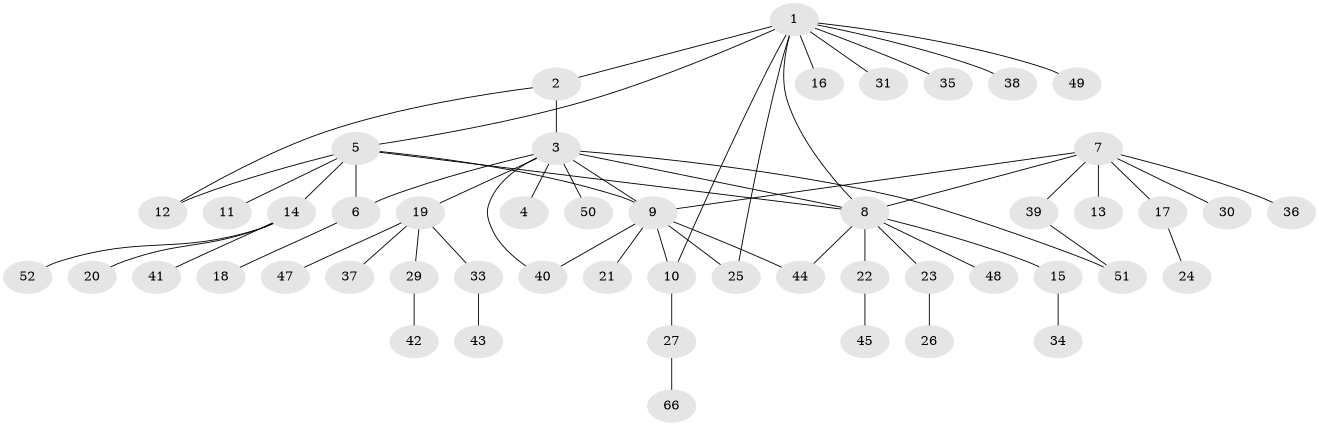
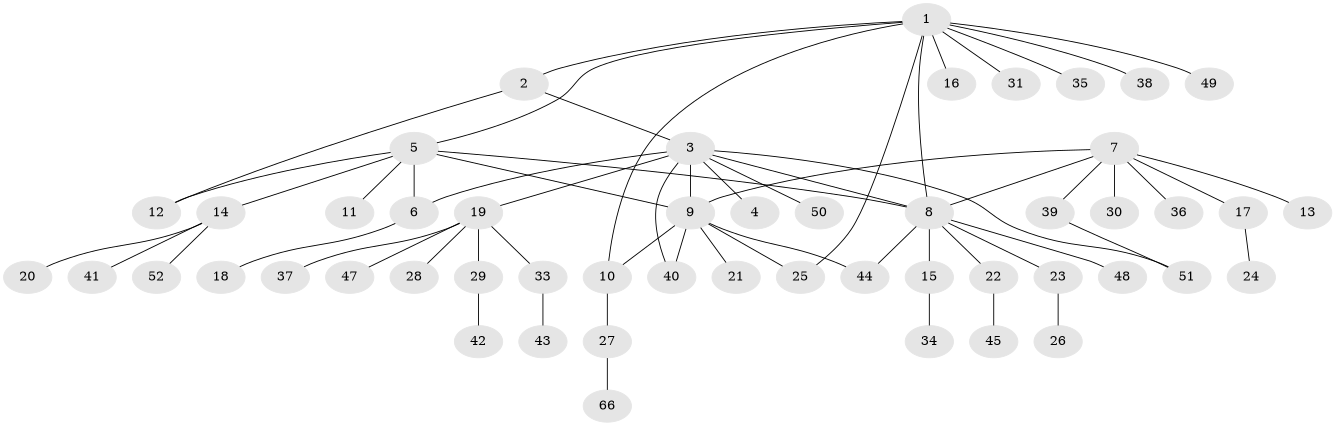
none -> (414, 277)
